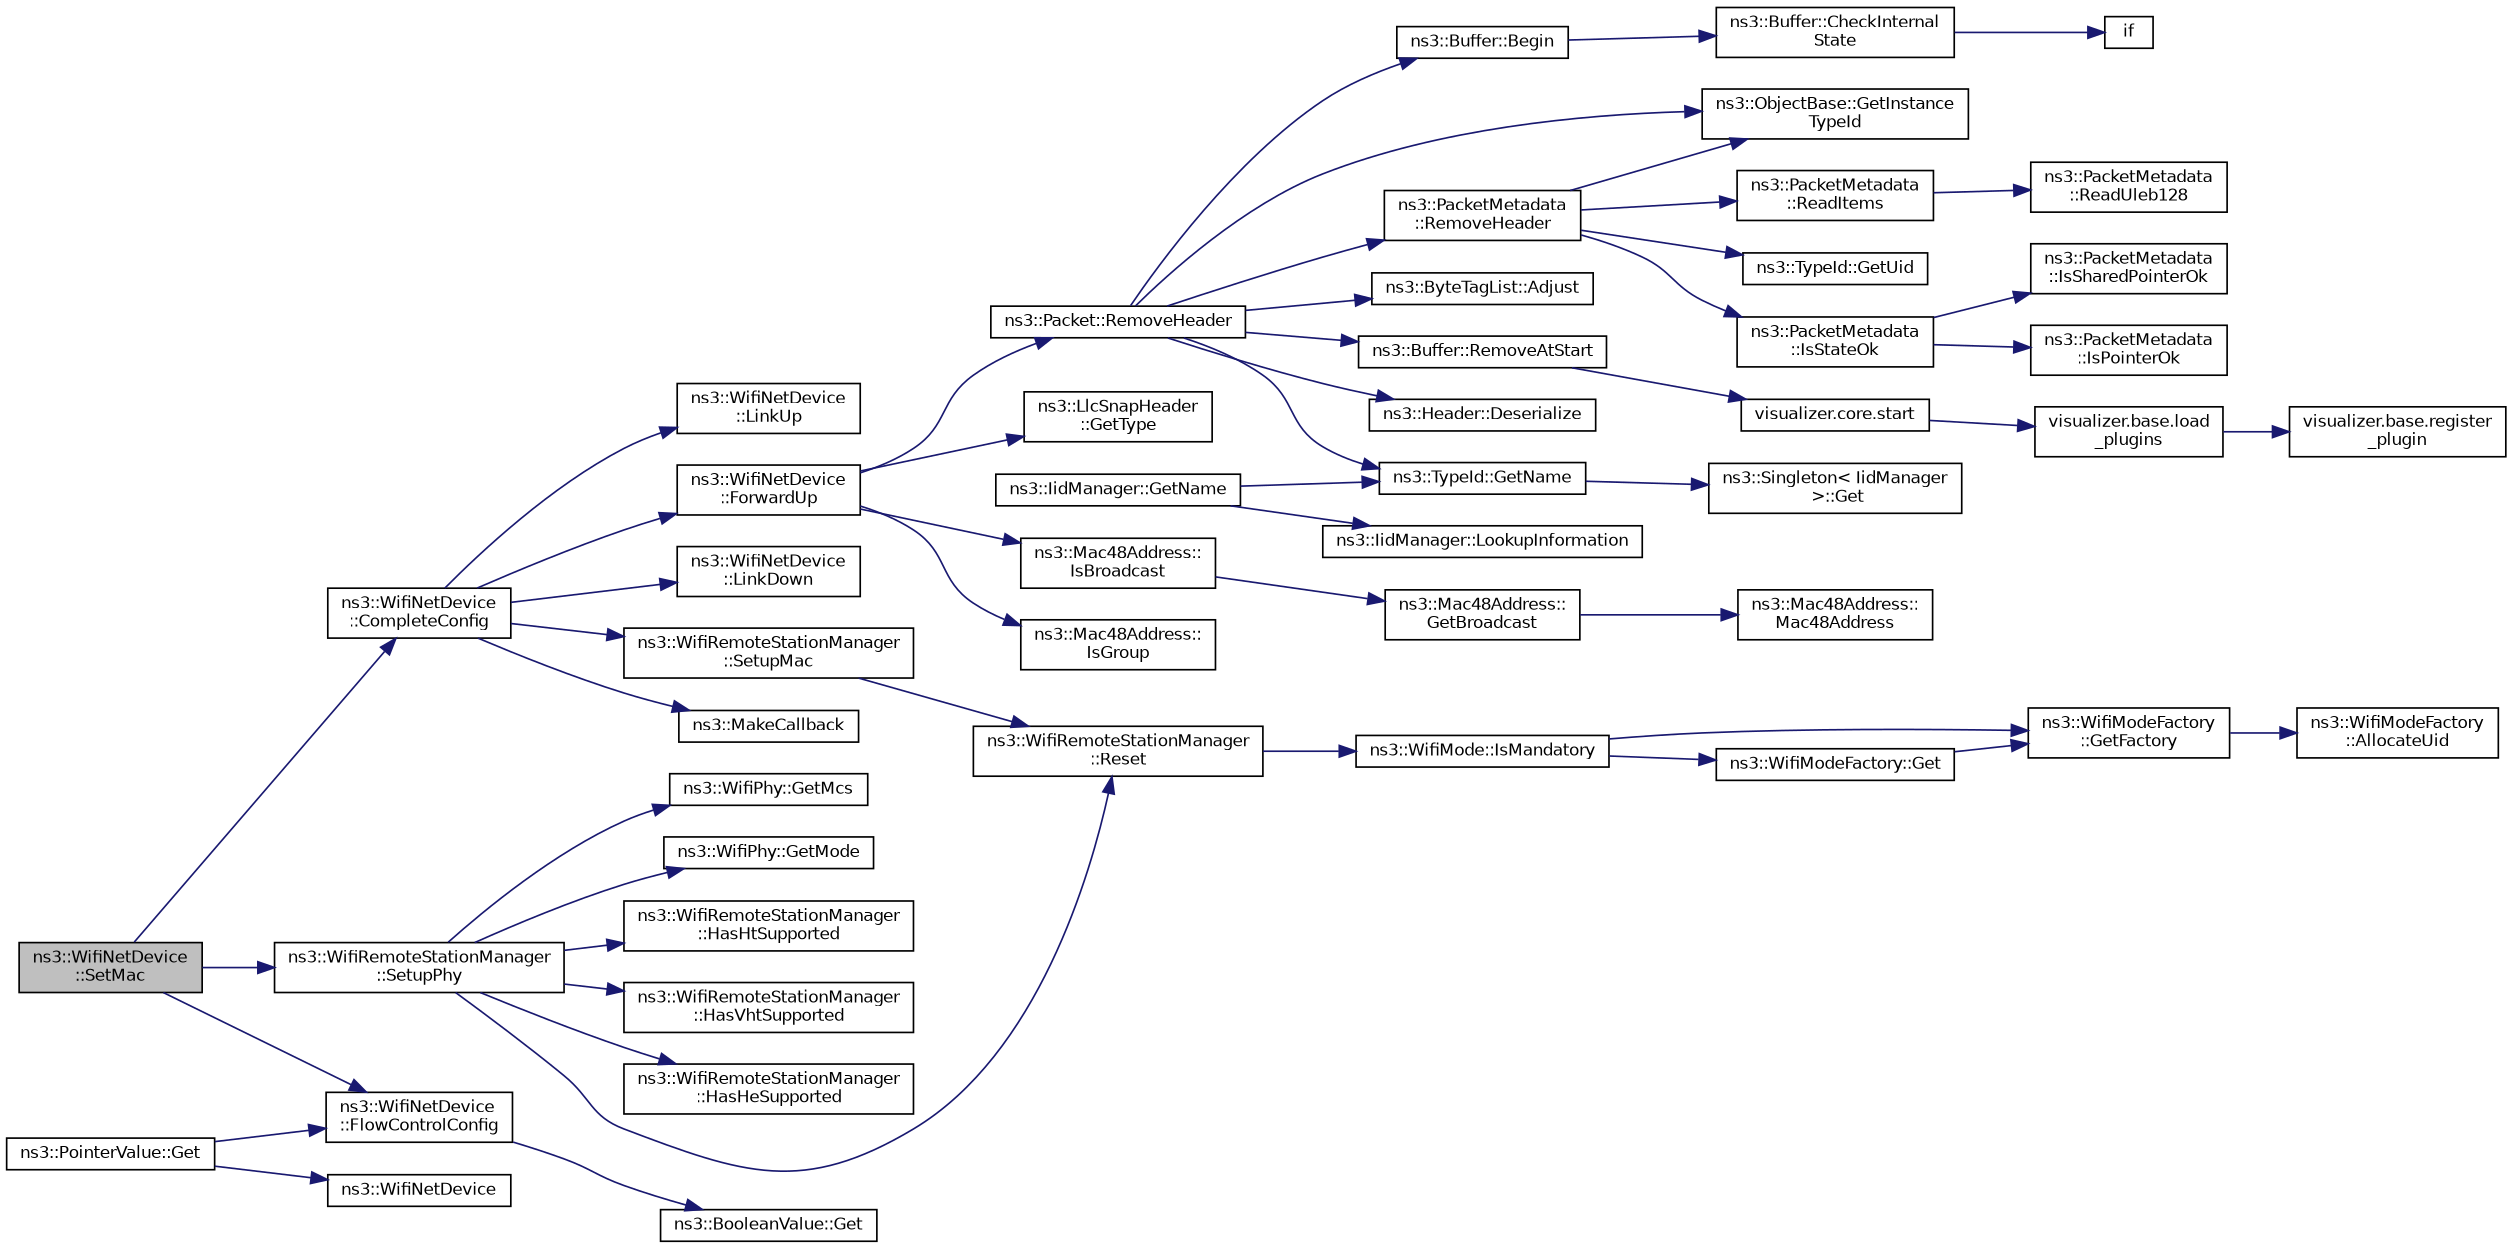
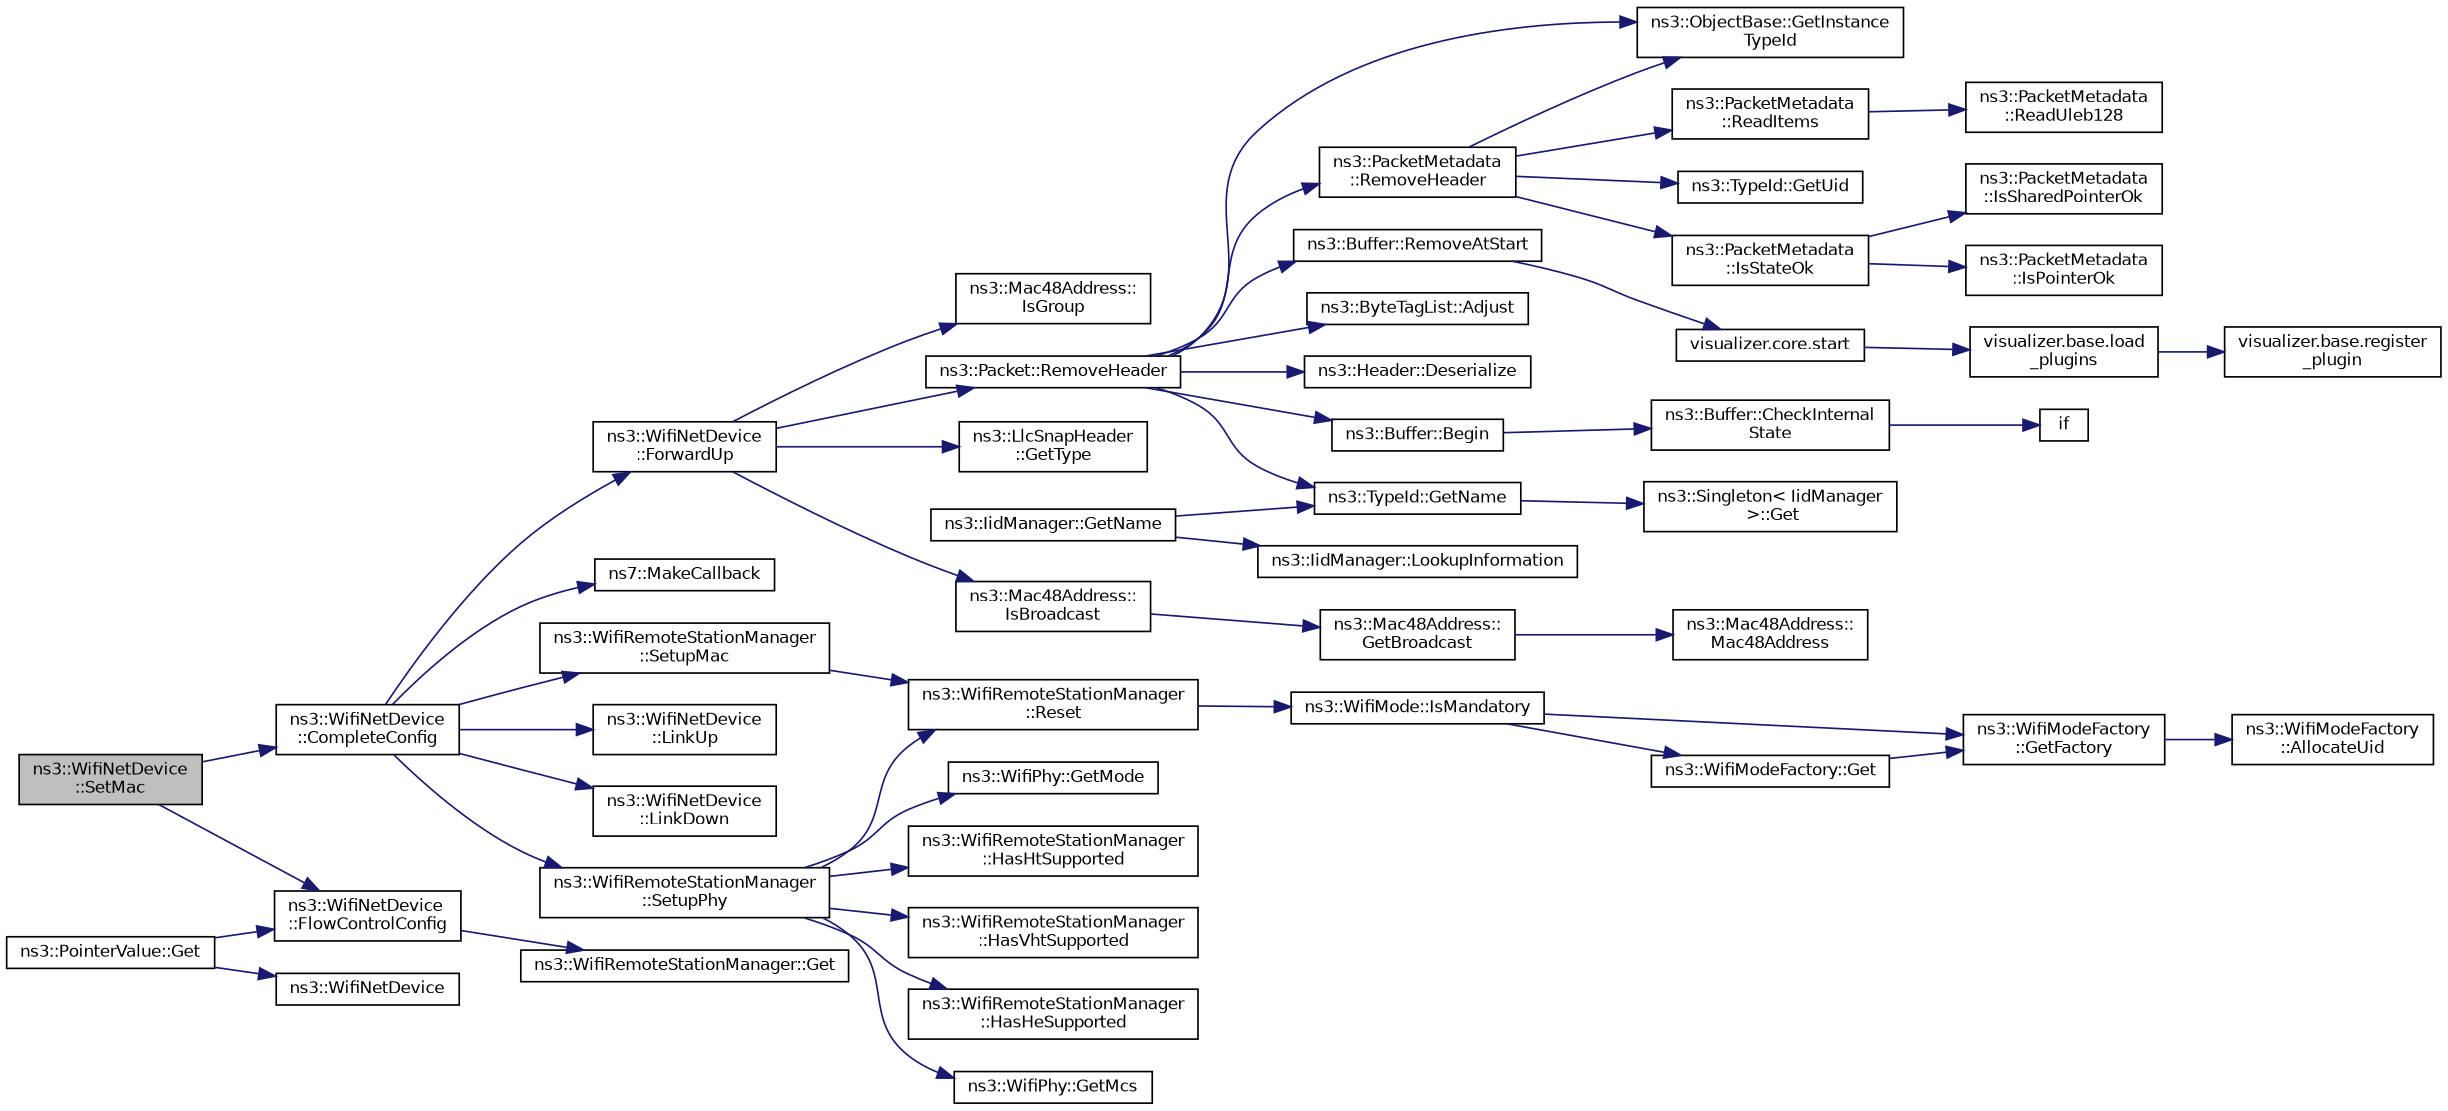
(769, 726) -> (685, 575)
(230, 968) -> (465, 816)
(769, 1225) -> (685, 966)
